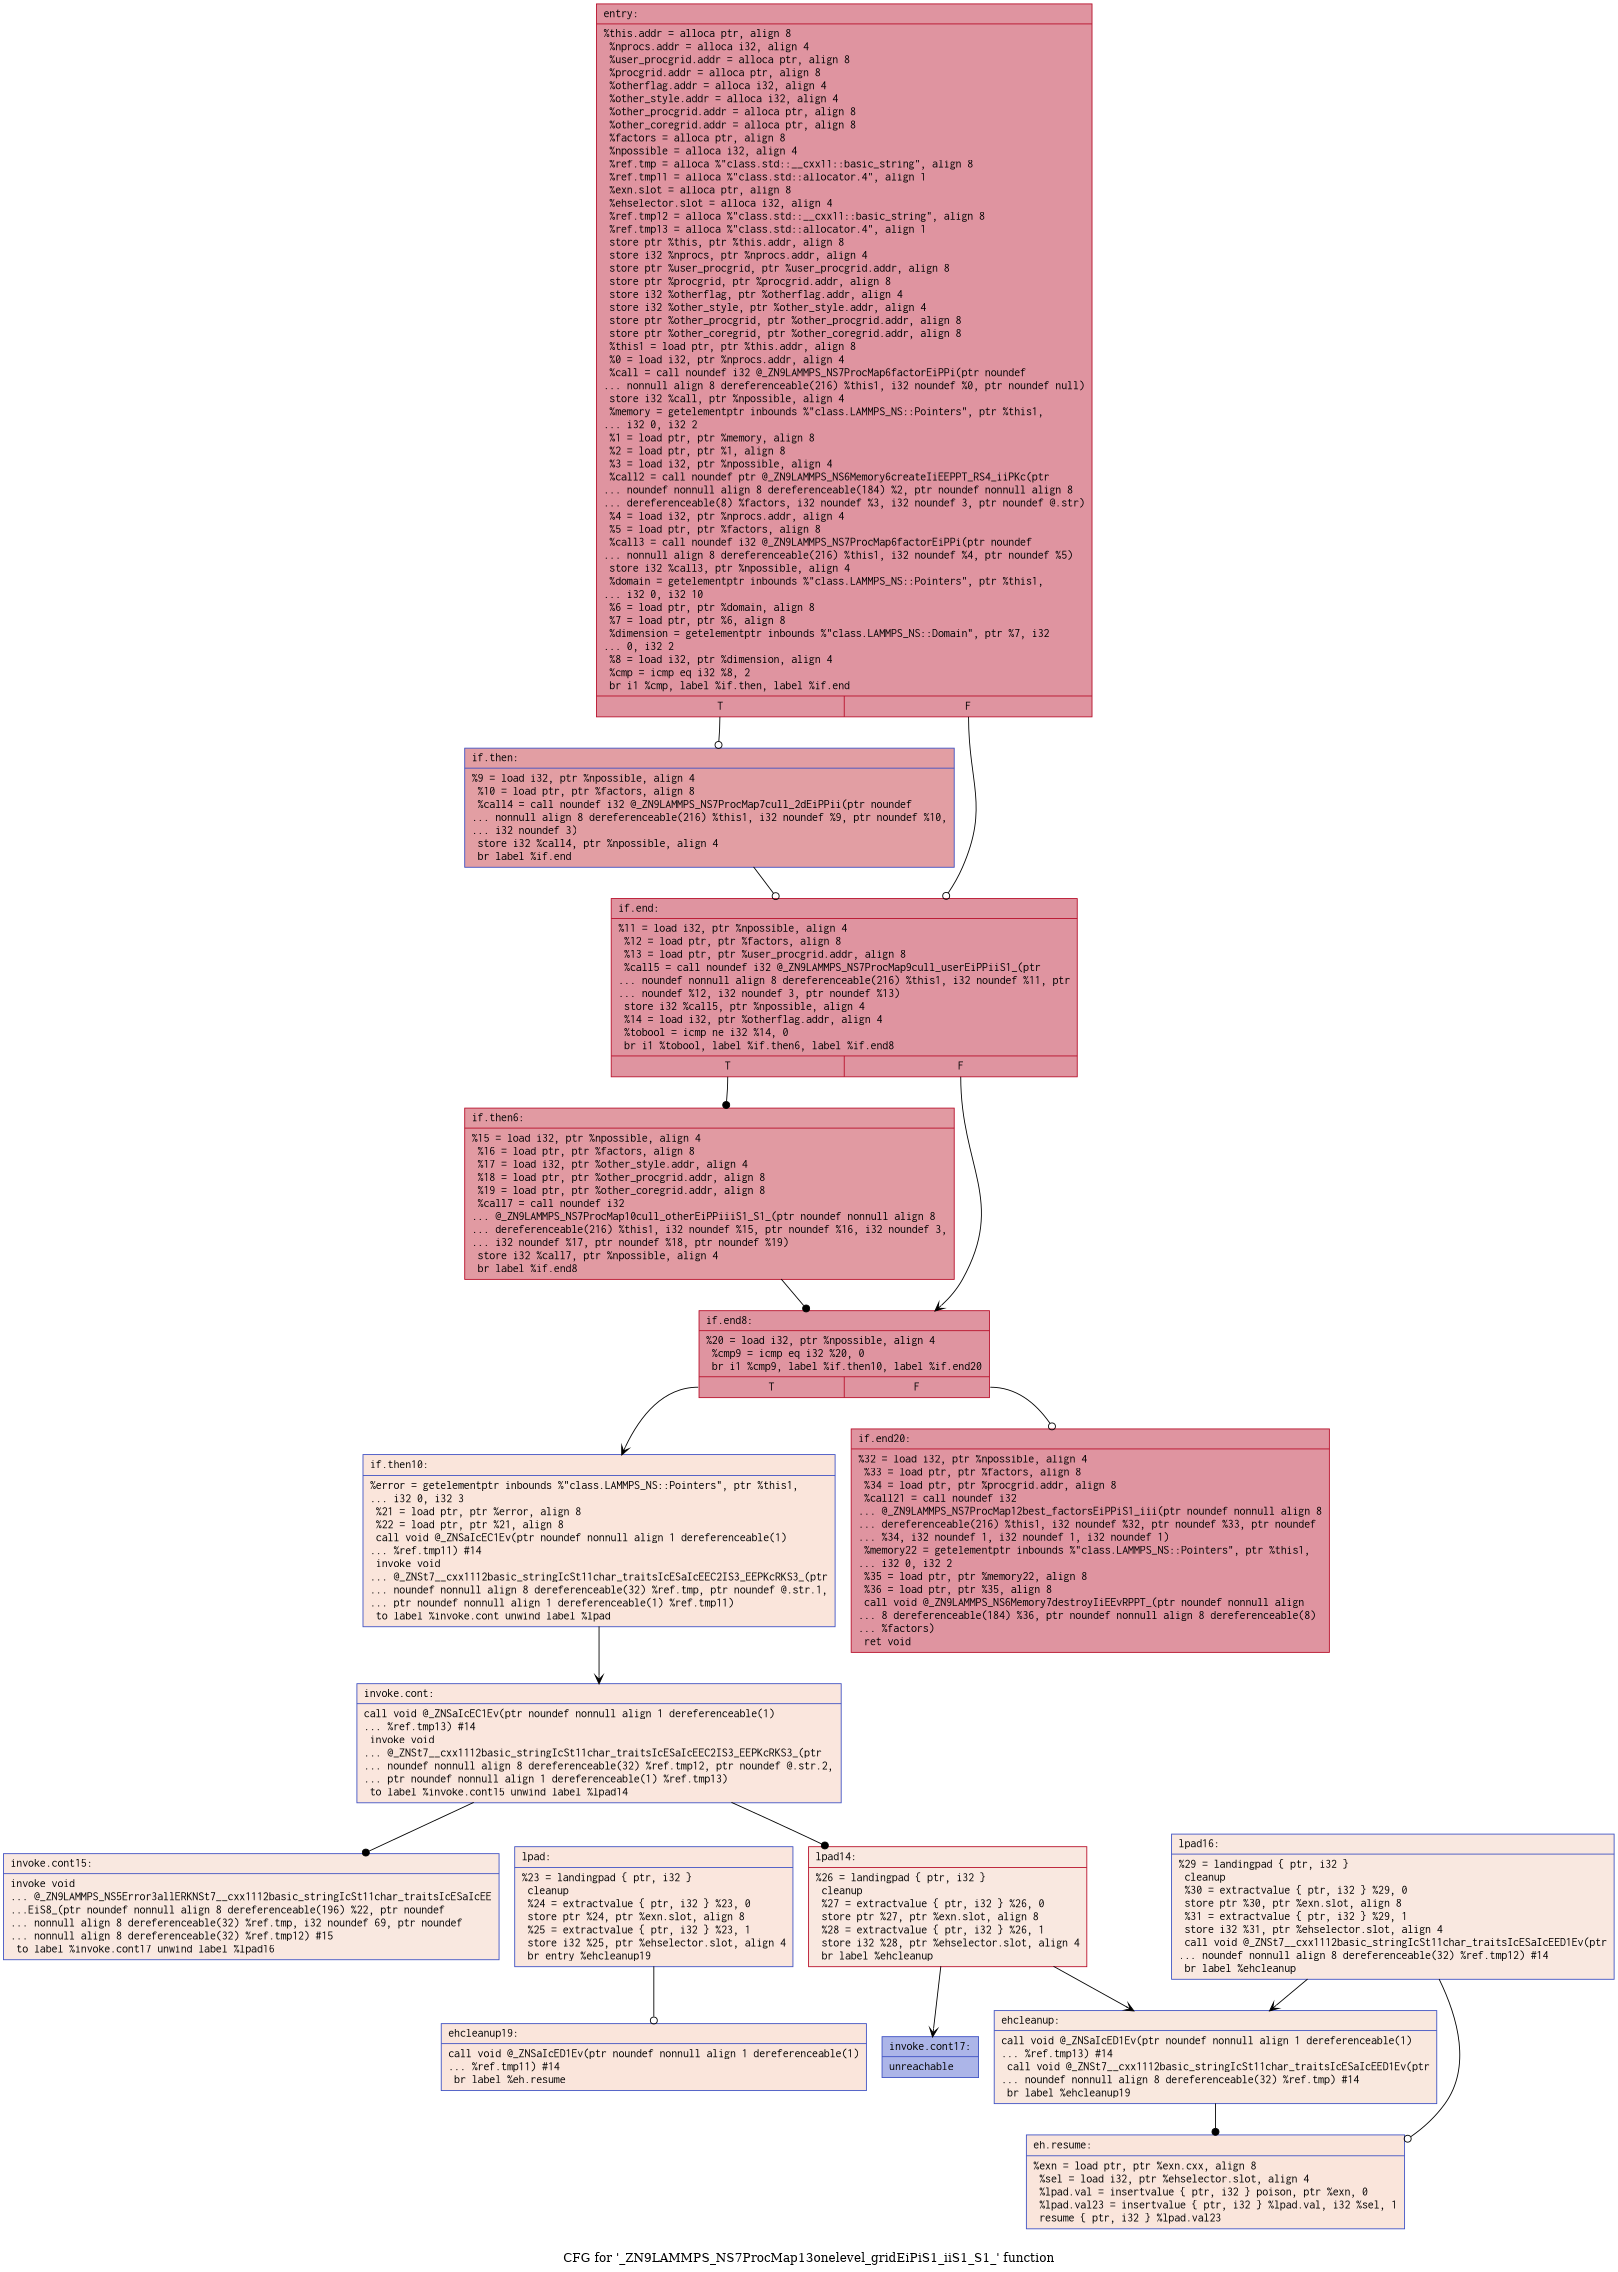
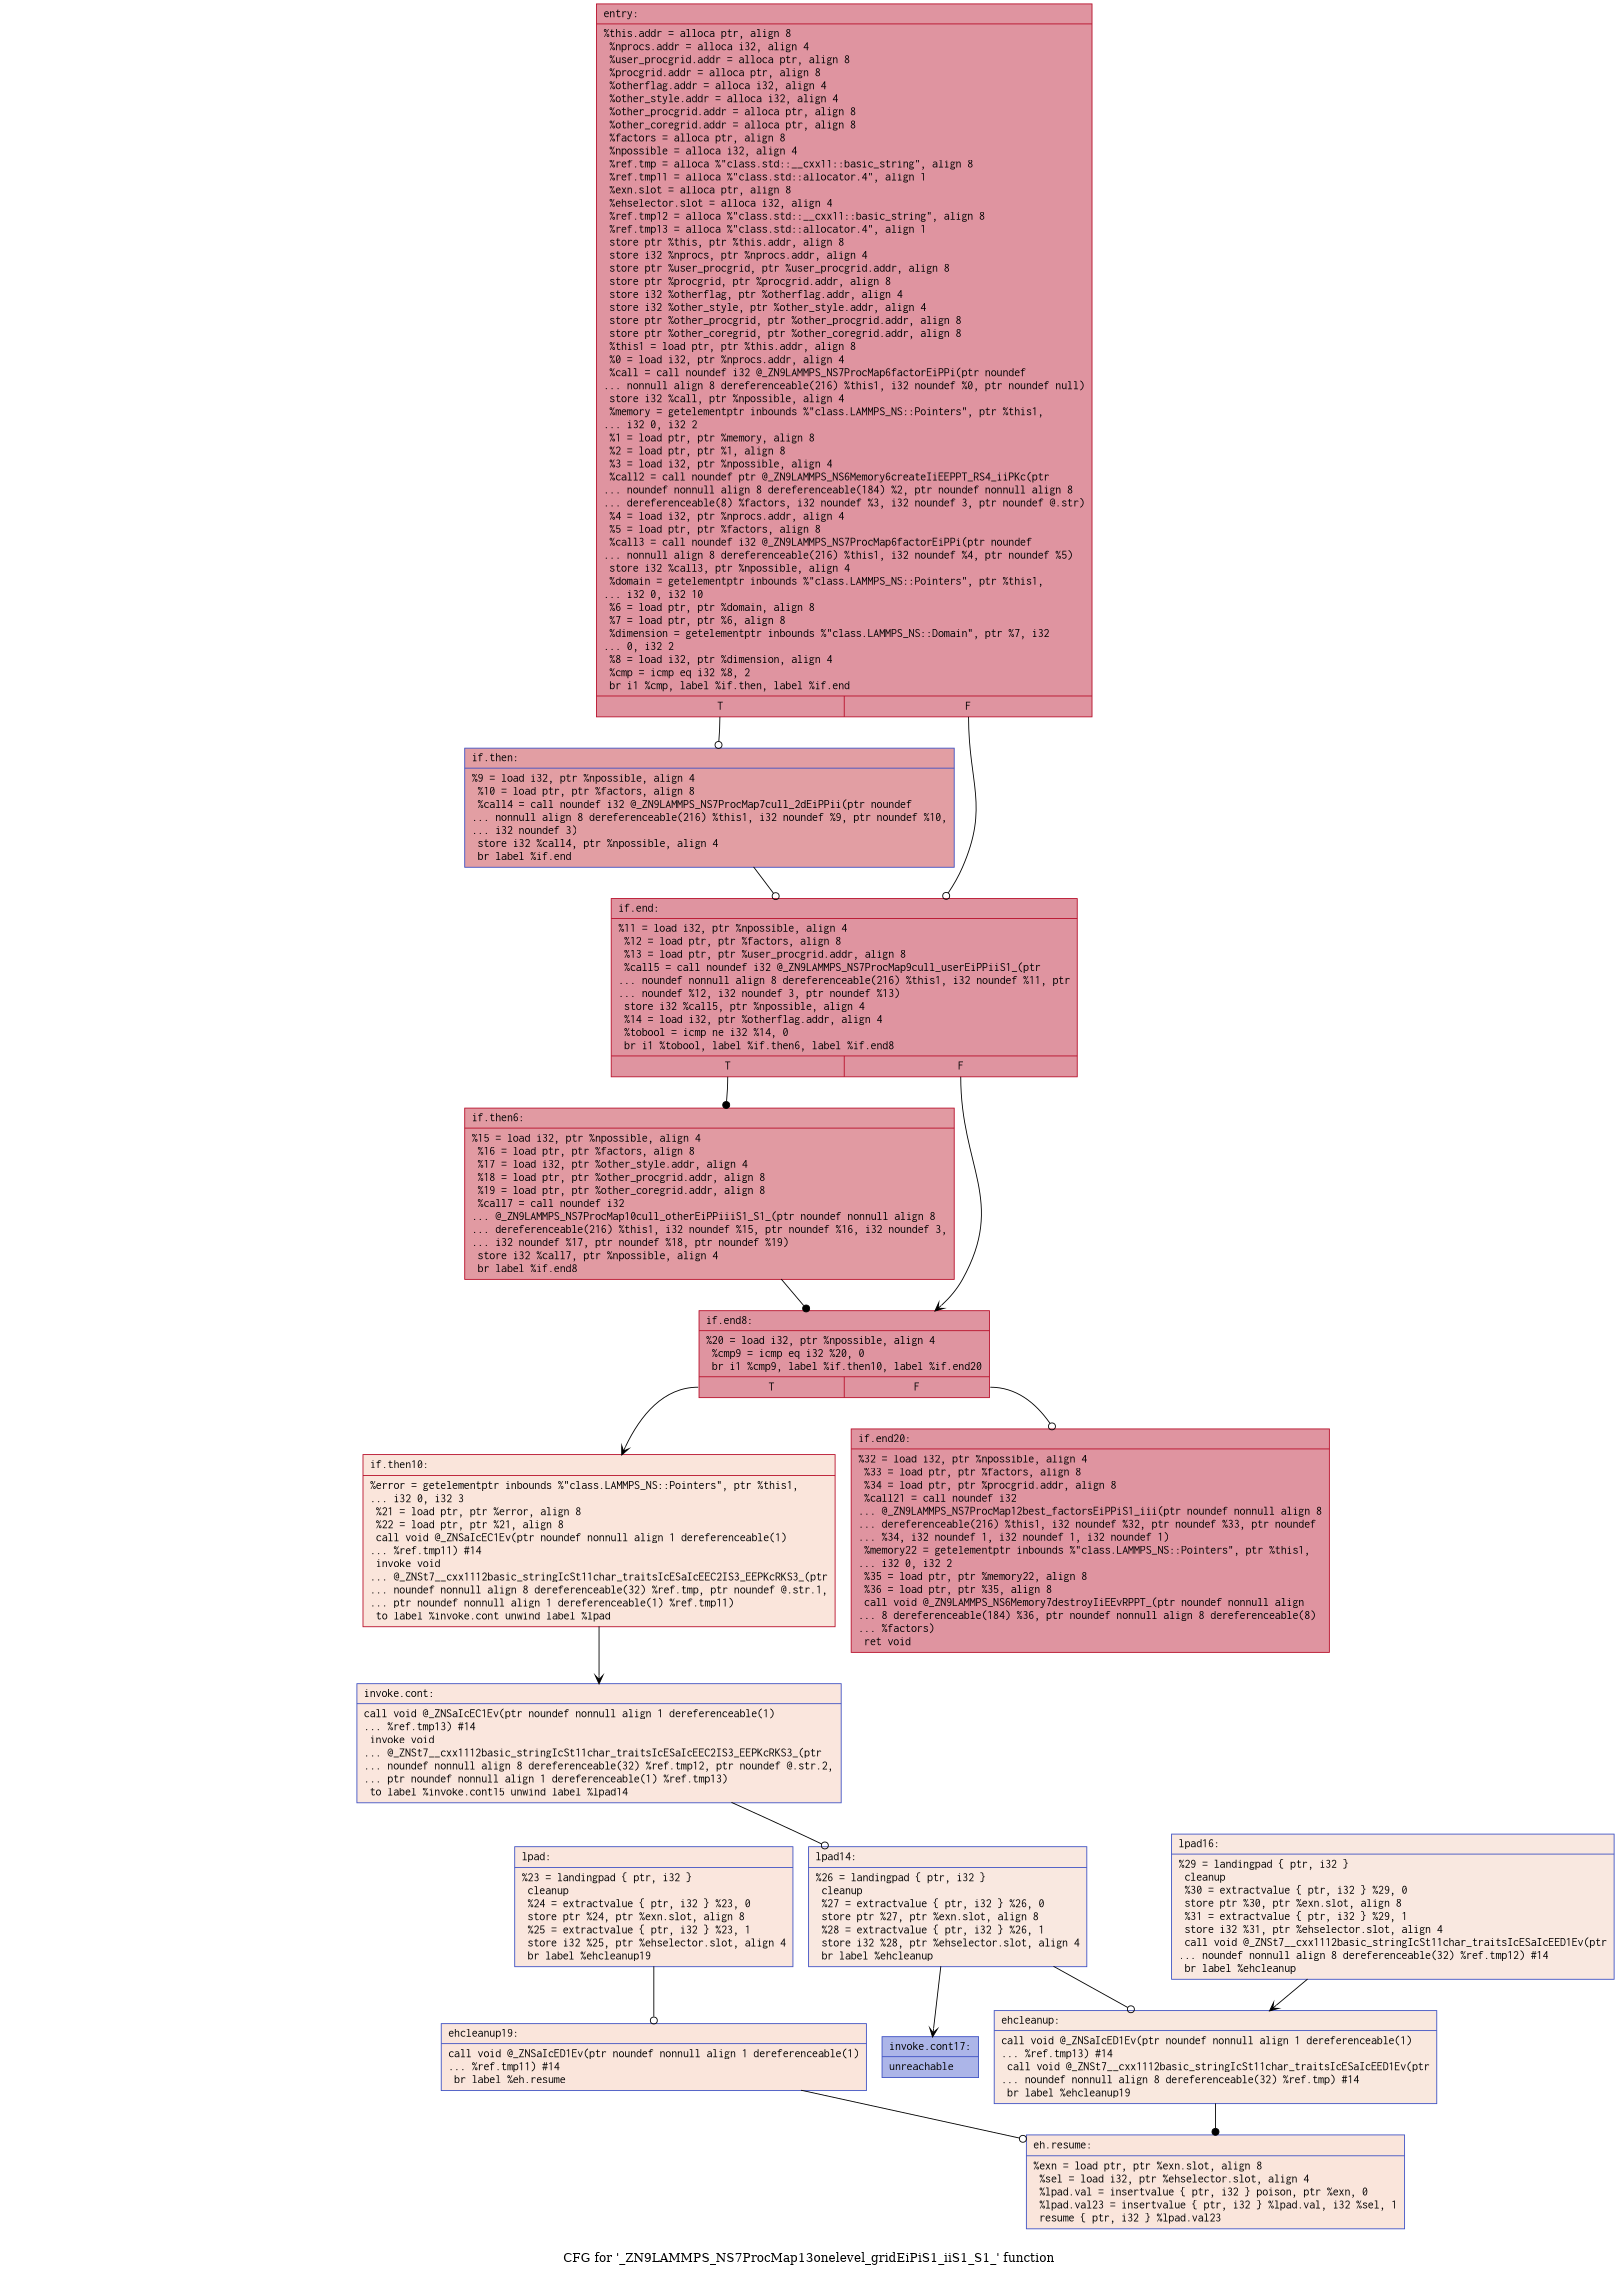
(599, 1541) -> (599, 1541)
(777, 1823) -> (777, 1823)
(251, 1907) -> none
(948, 1907) -> (948, 1907)
(586, 1956) -> (586, 1956)
(1091, 1987) -> (1091, 1987)
(1459, 2065) -> (910, 2114)
(1145, 2166) -> (1148, 2166)
